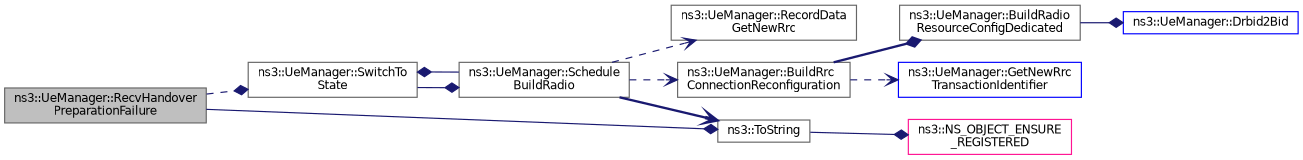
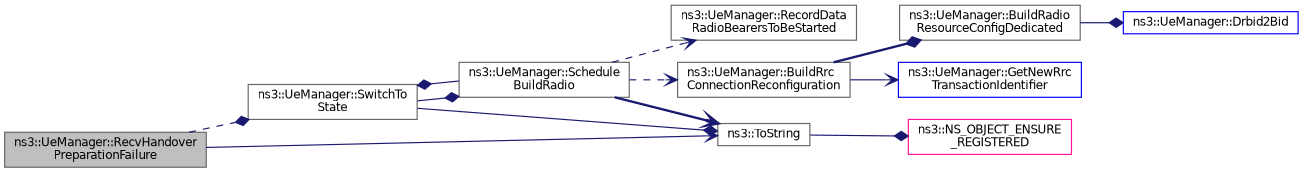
(764, 23) -> (764, 23)
(868, 80) -> (868, 80)
(455, 119) -> (456, 142)
none -> (560, 119)
